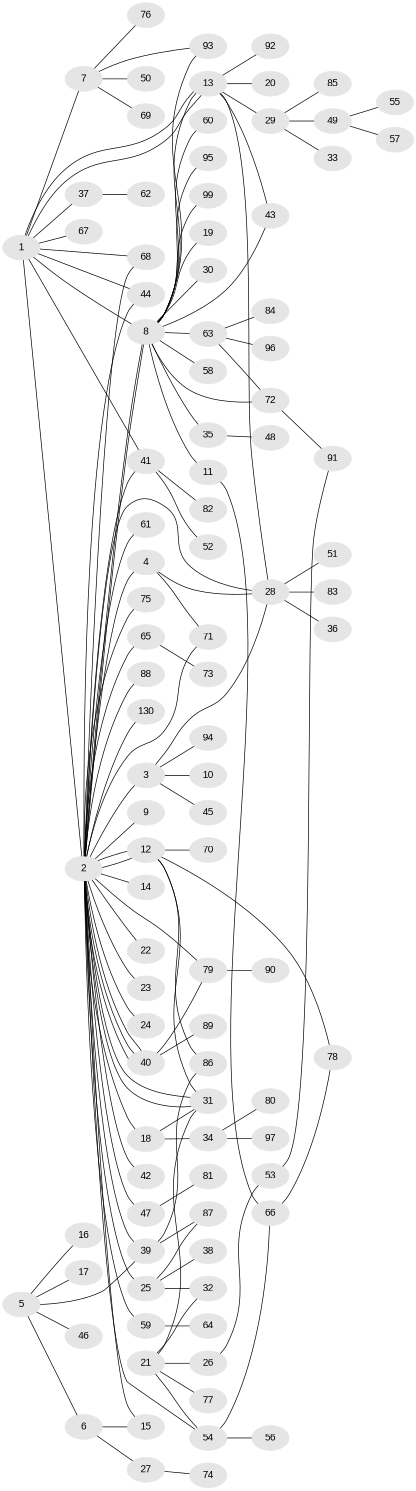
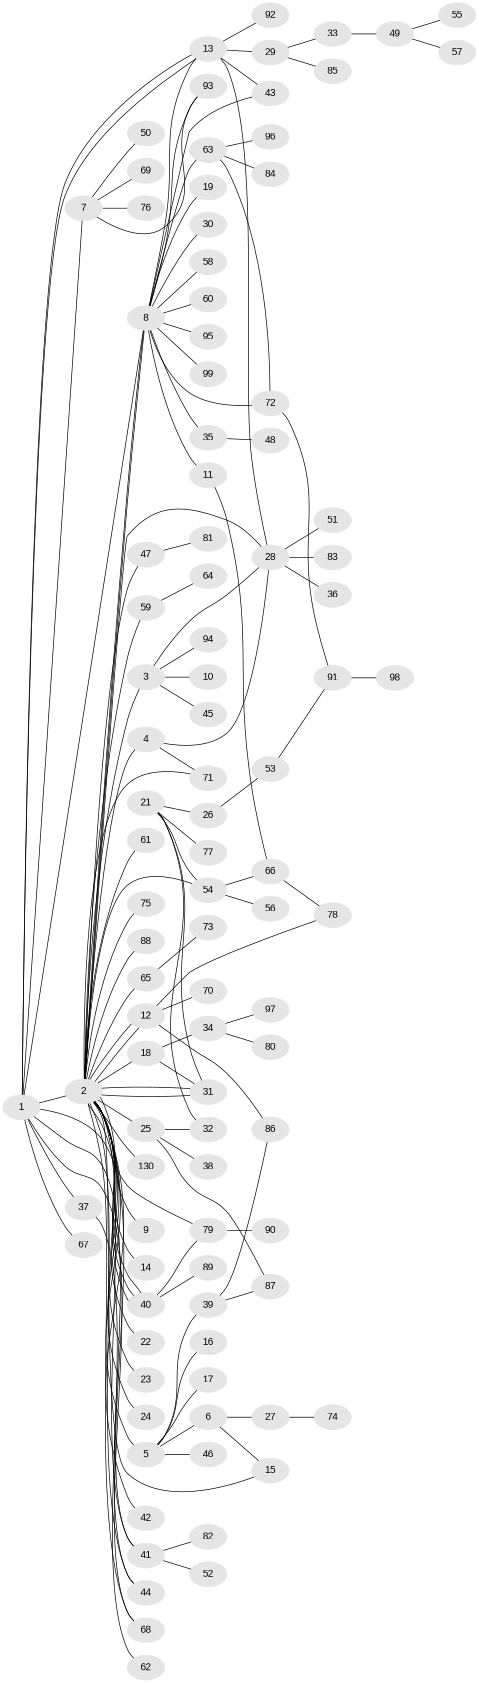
(270, 84) -> none
(302, 121) -> (364, 34)
none -> (395, 678)
(174, 1018) -> none
(104, 1128) -> (113, 1274)
